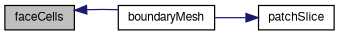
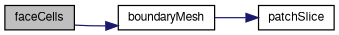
(102, 9) -> (90, 26)
